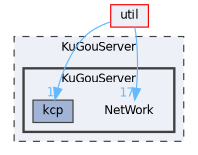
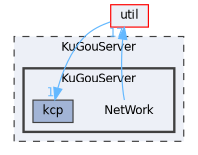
(137, 58) -> (122, 76)
